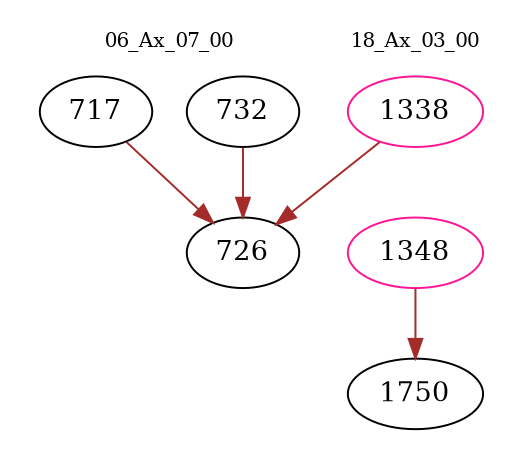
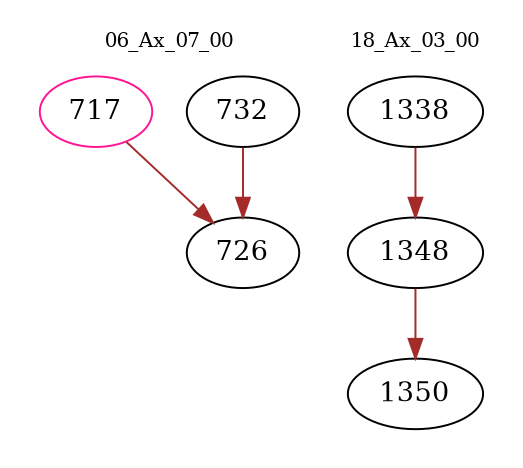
(96, 112) -> (96, 112)
(415, 112) -> (415, 112)
(345, 170) -> (415, 173)
(415, 253) -> (415, 253)
(415, 394) -> (415, 394)
